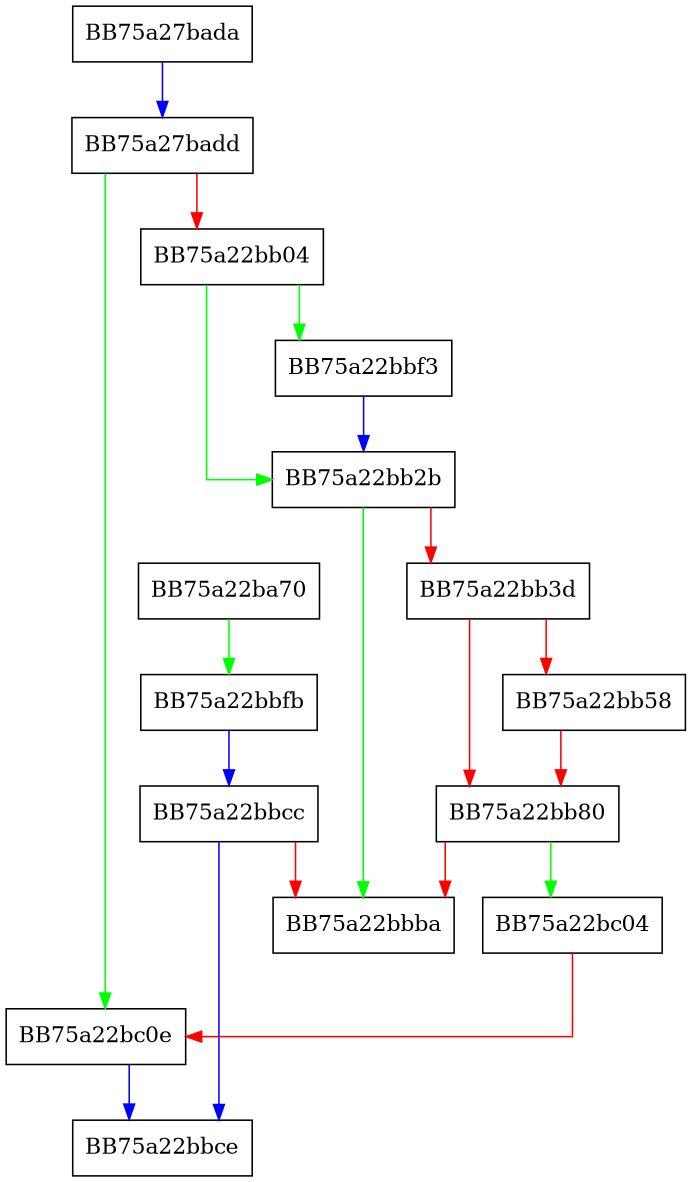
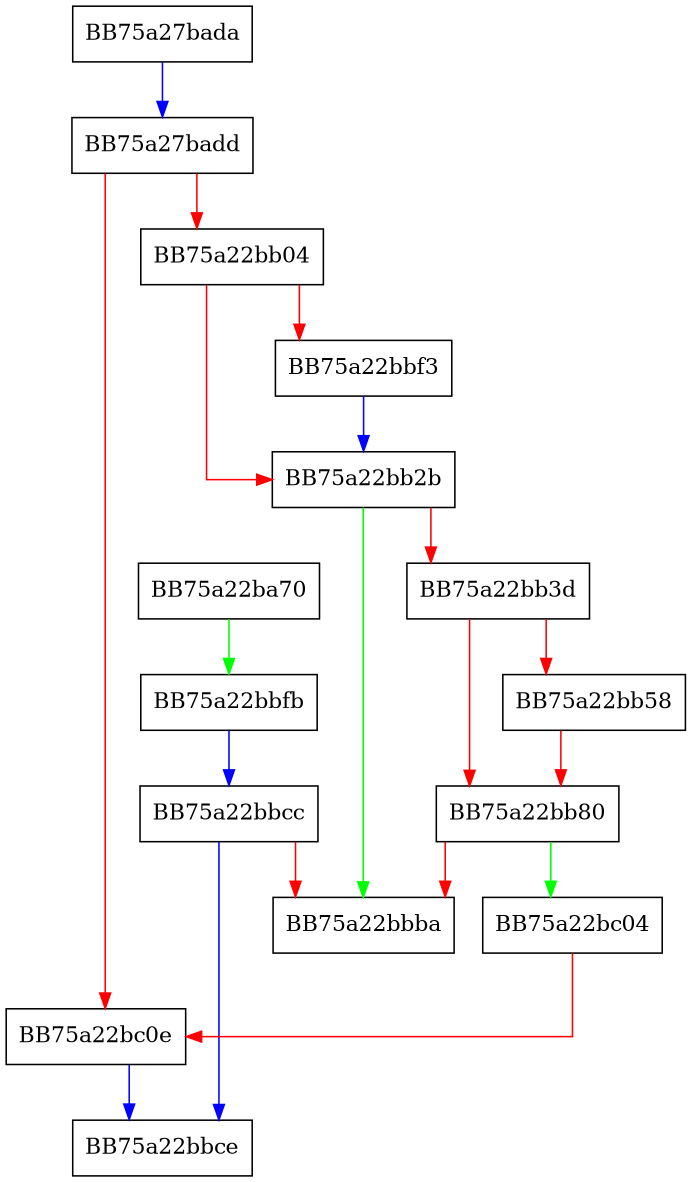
(299, 305) -> (299, 305)
(207, 407) -> (207, 407)
(105, 583) -> (105, 583)
